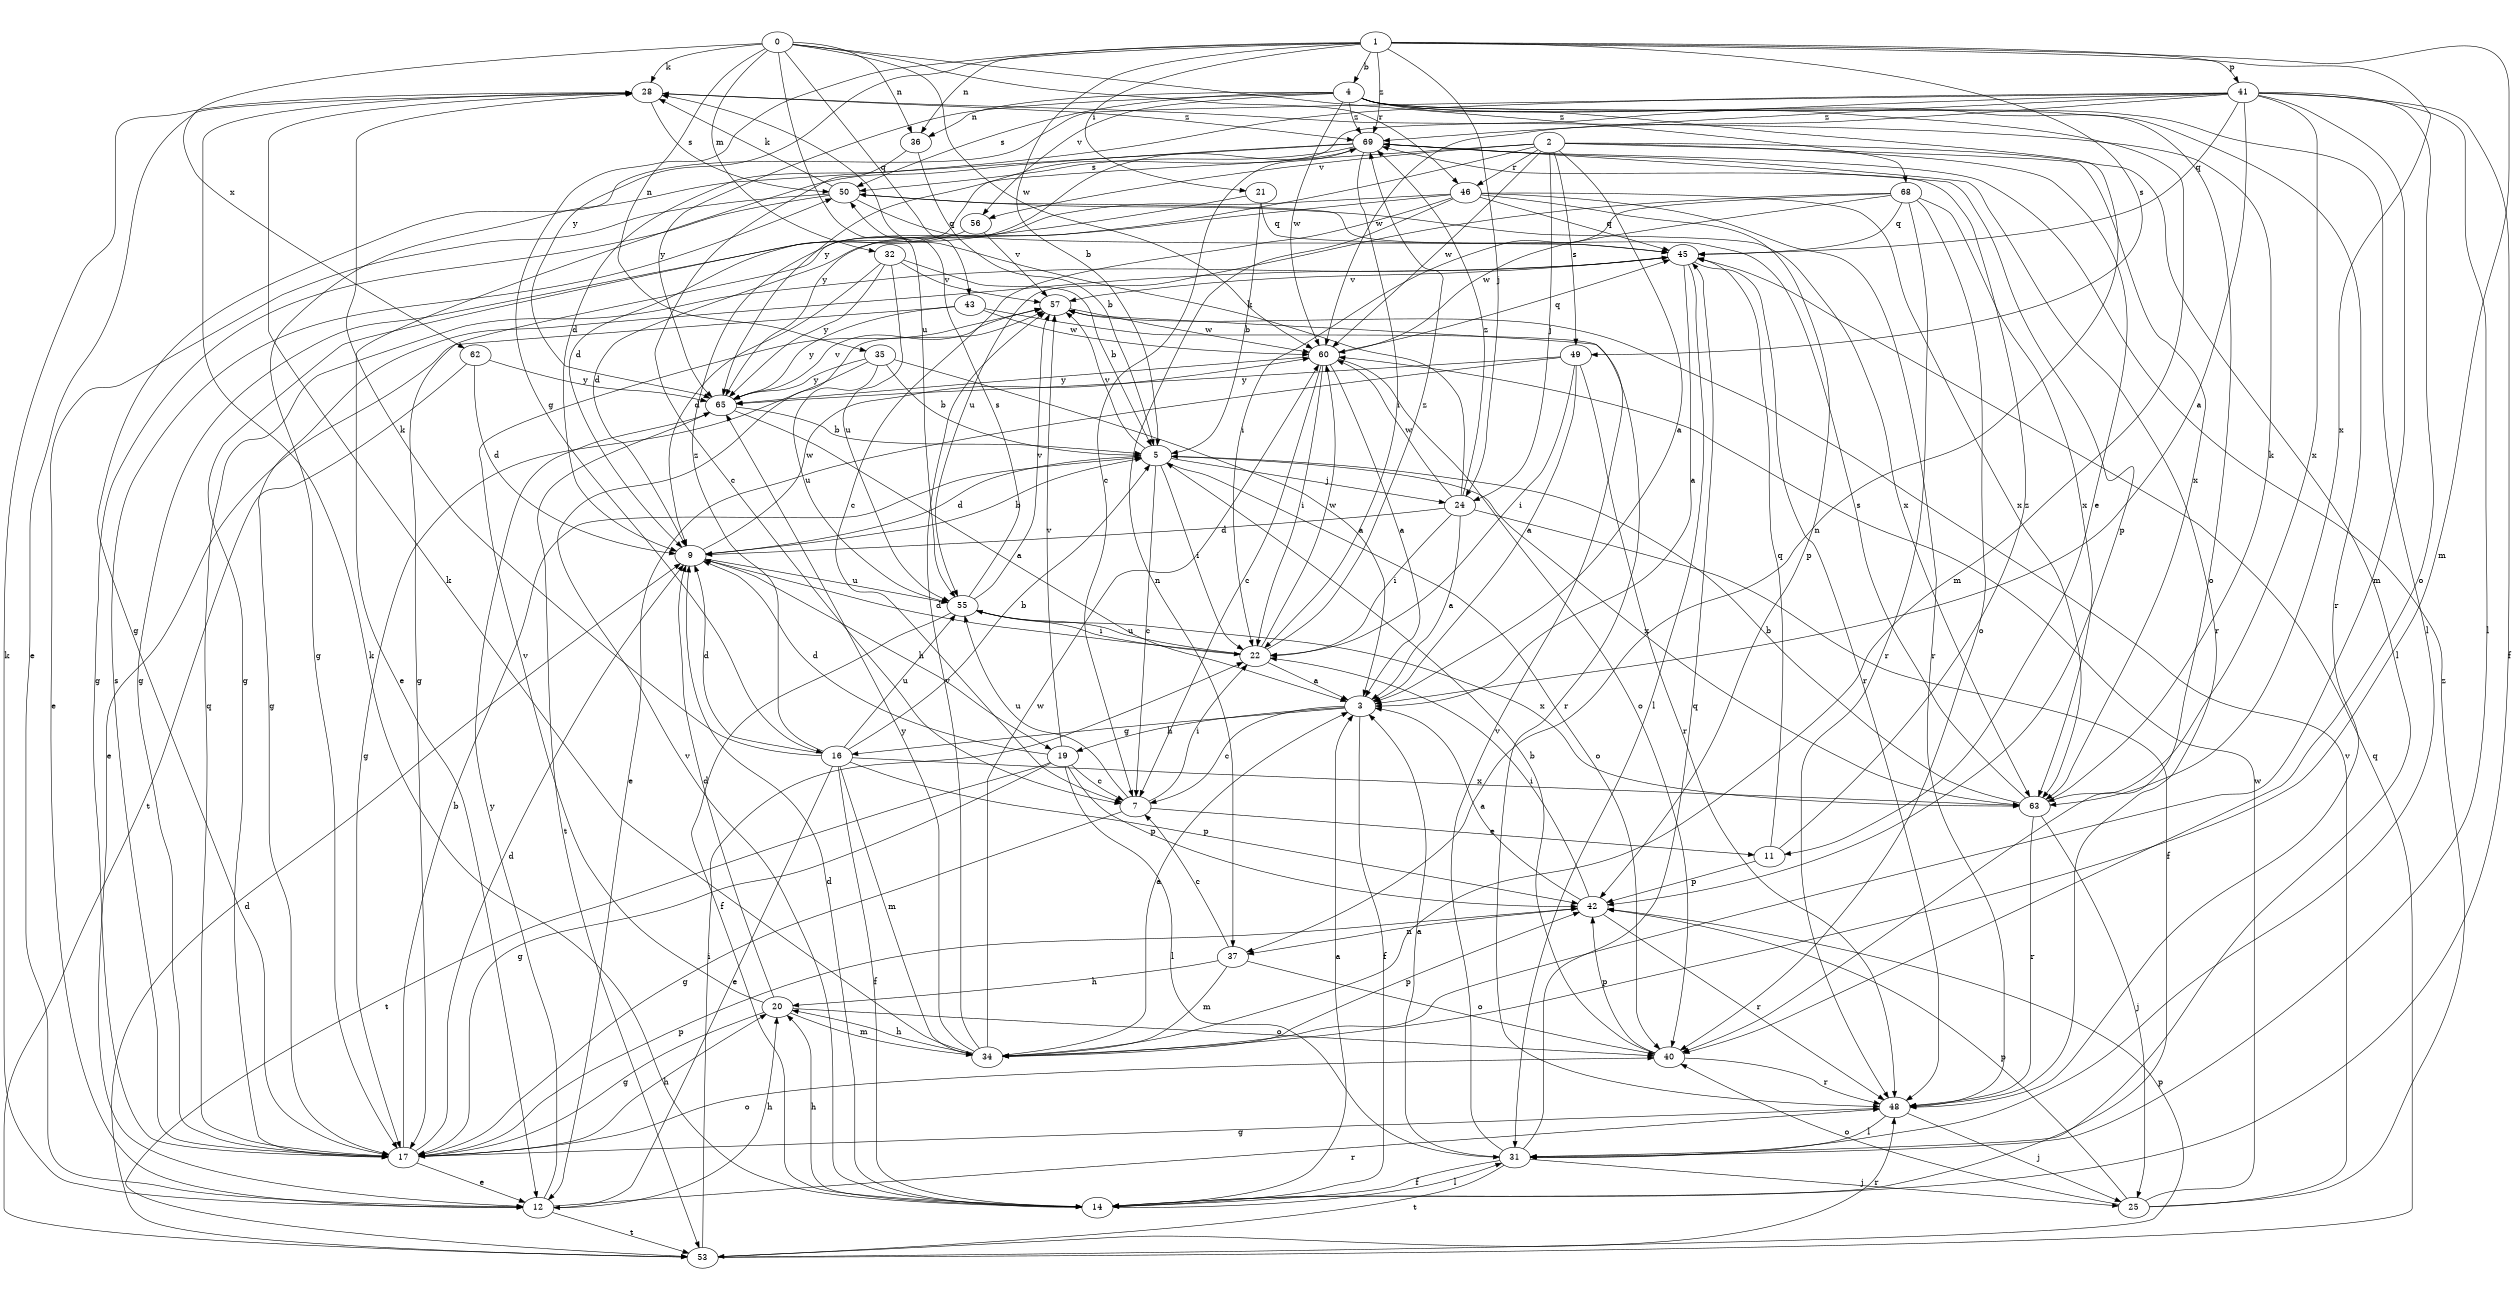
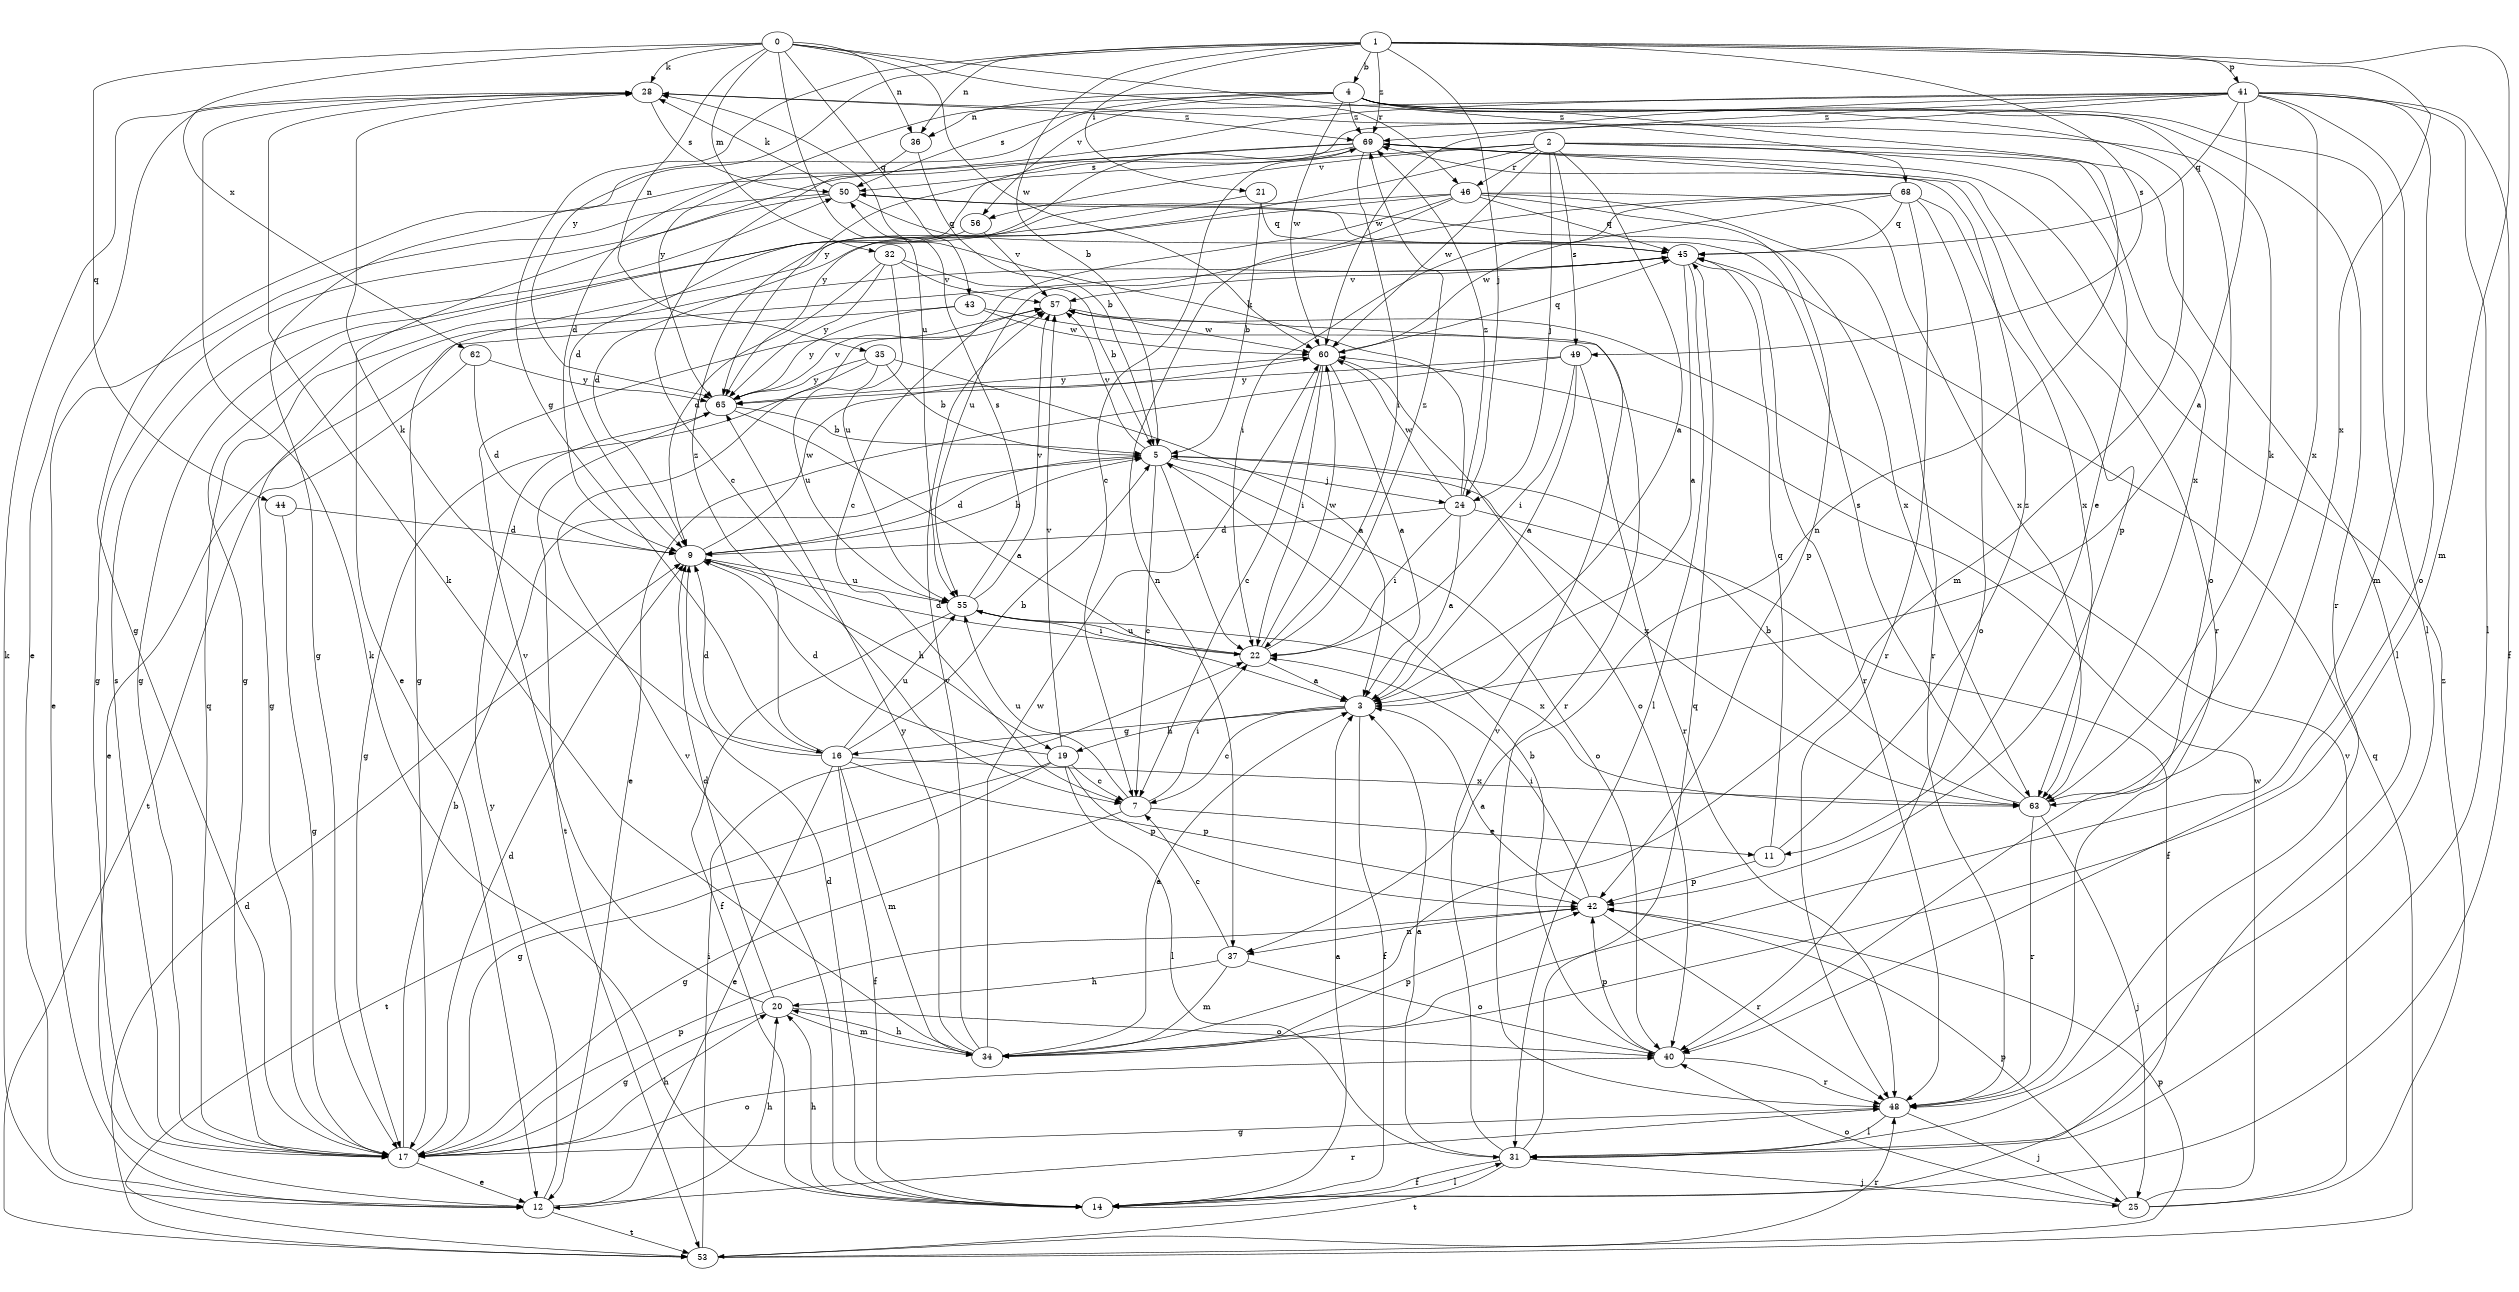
none -> (281, 506)
